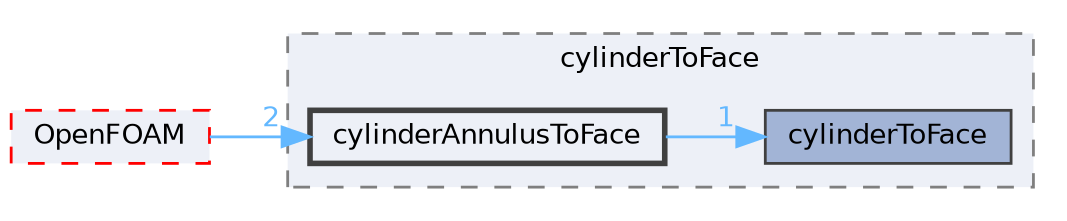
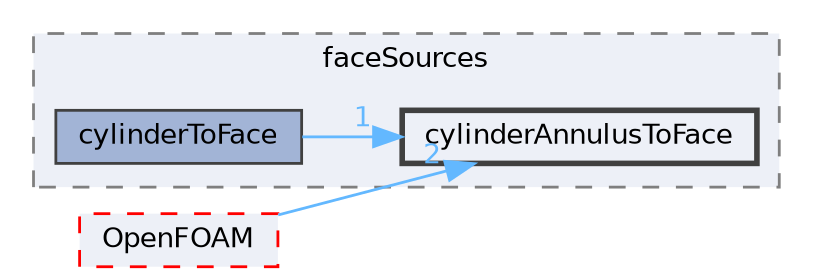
(661, 60) -> (406, 60)
(701, 137) -> (338, 137)
